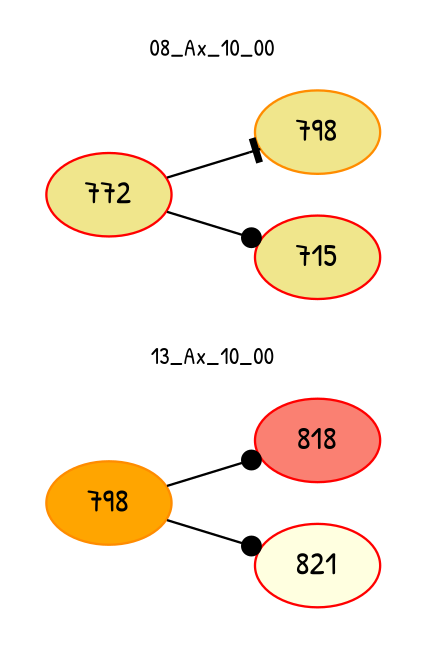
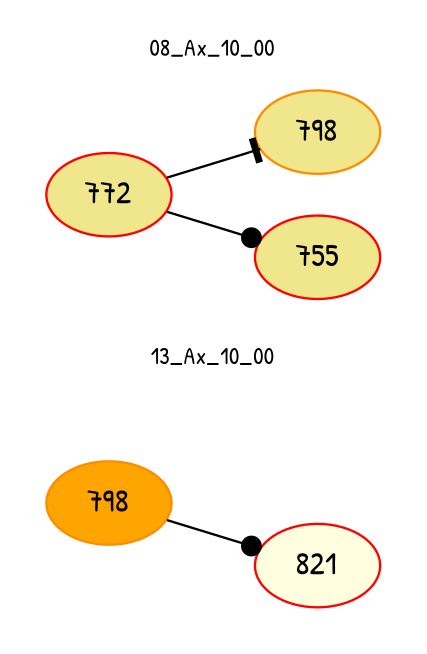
(318, 257) -> (318, 257)
(318, 440) -> none
